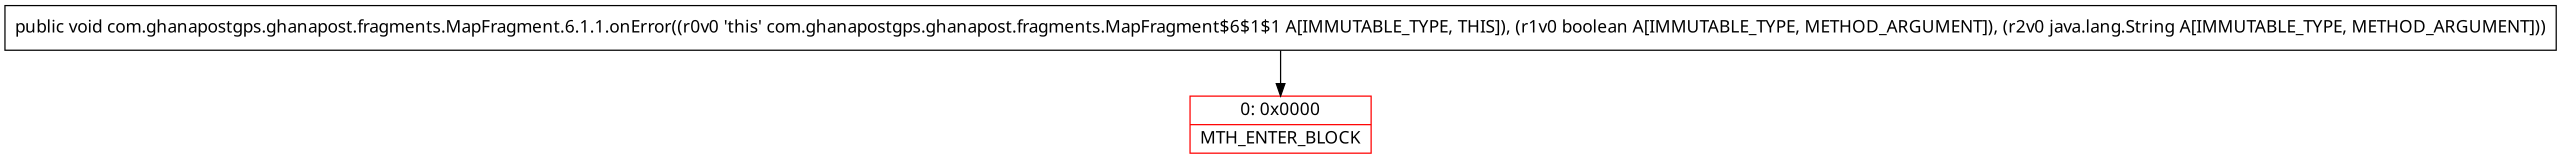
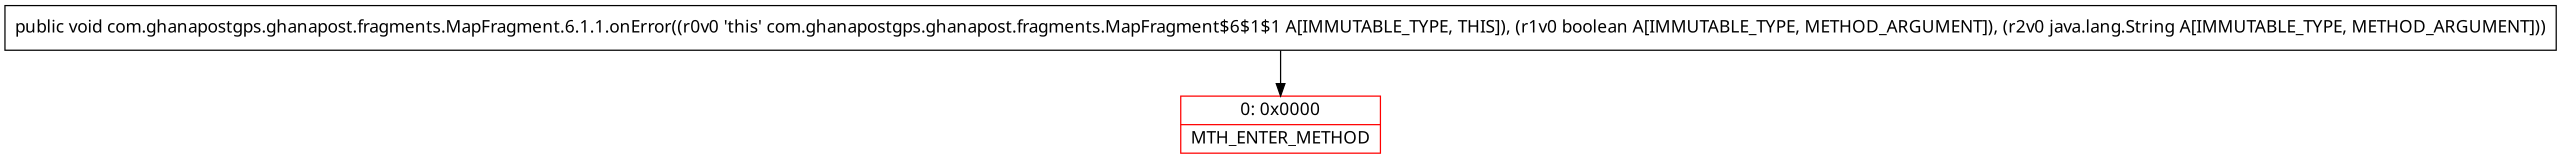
(1281, 138) -> (1281, 138)
